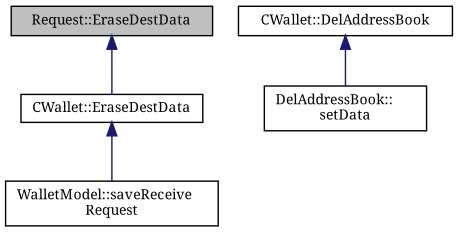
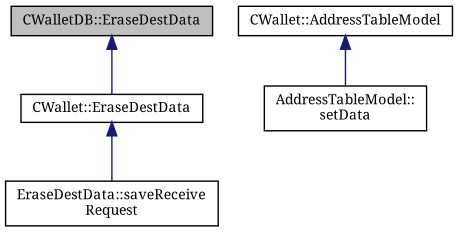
(112, 21) -> (112, 21)
(345, 21) -> (345, 21)
(345, 108) -> (345, 108)
(112, 203) -> (112, 203)
